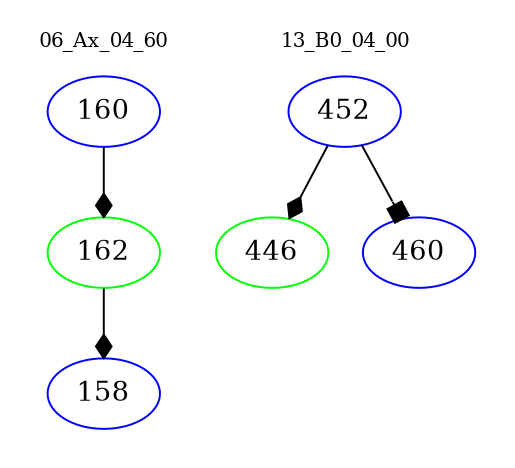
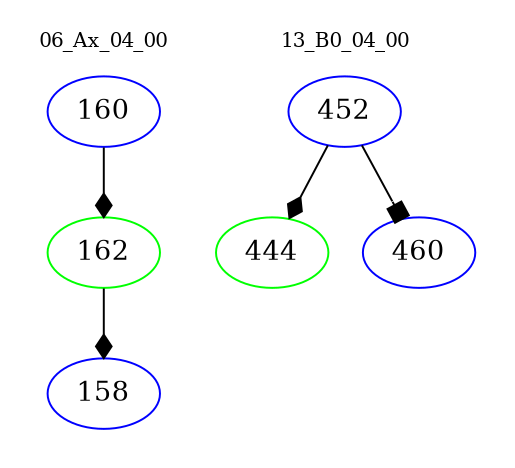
(104, 42) -> (104, 42)
(272, 253) -> (272, 253)
